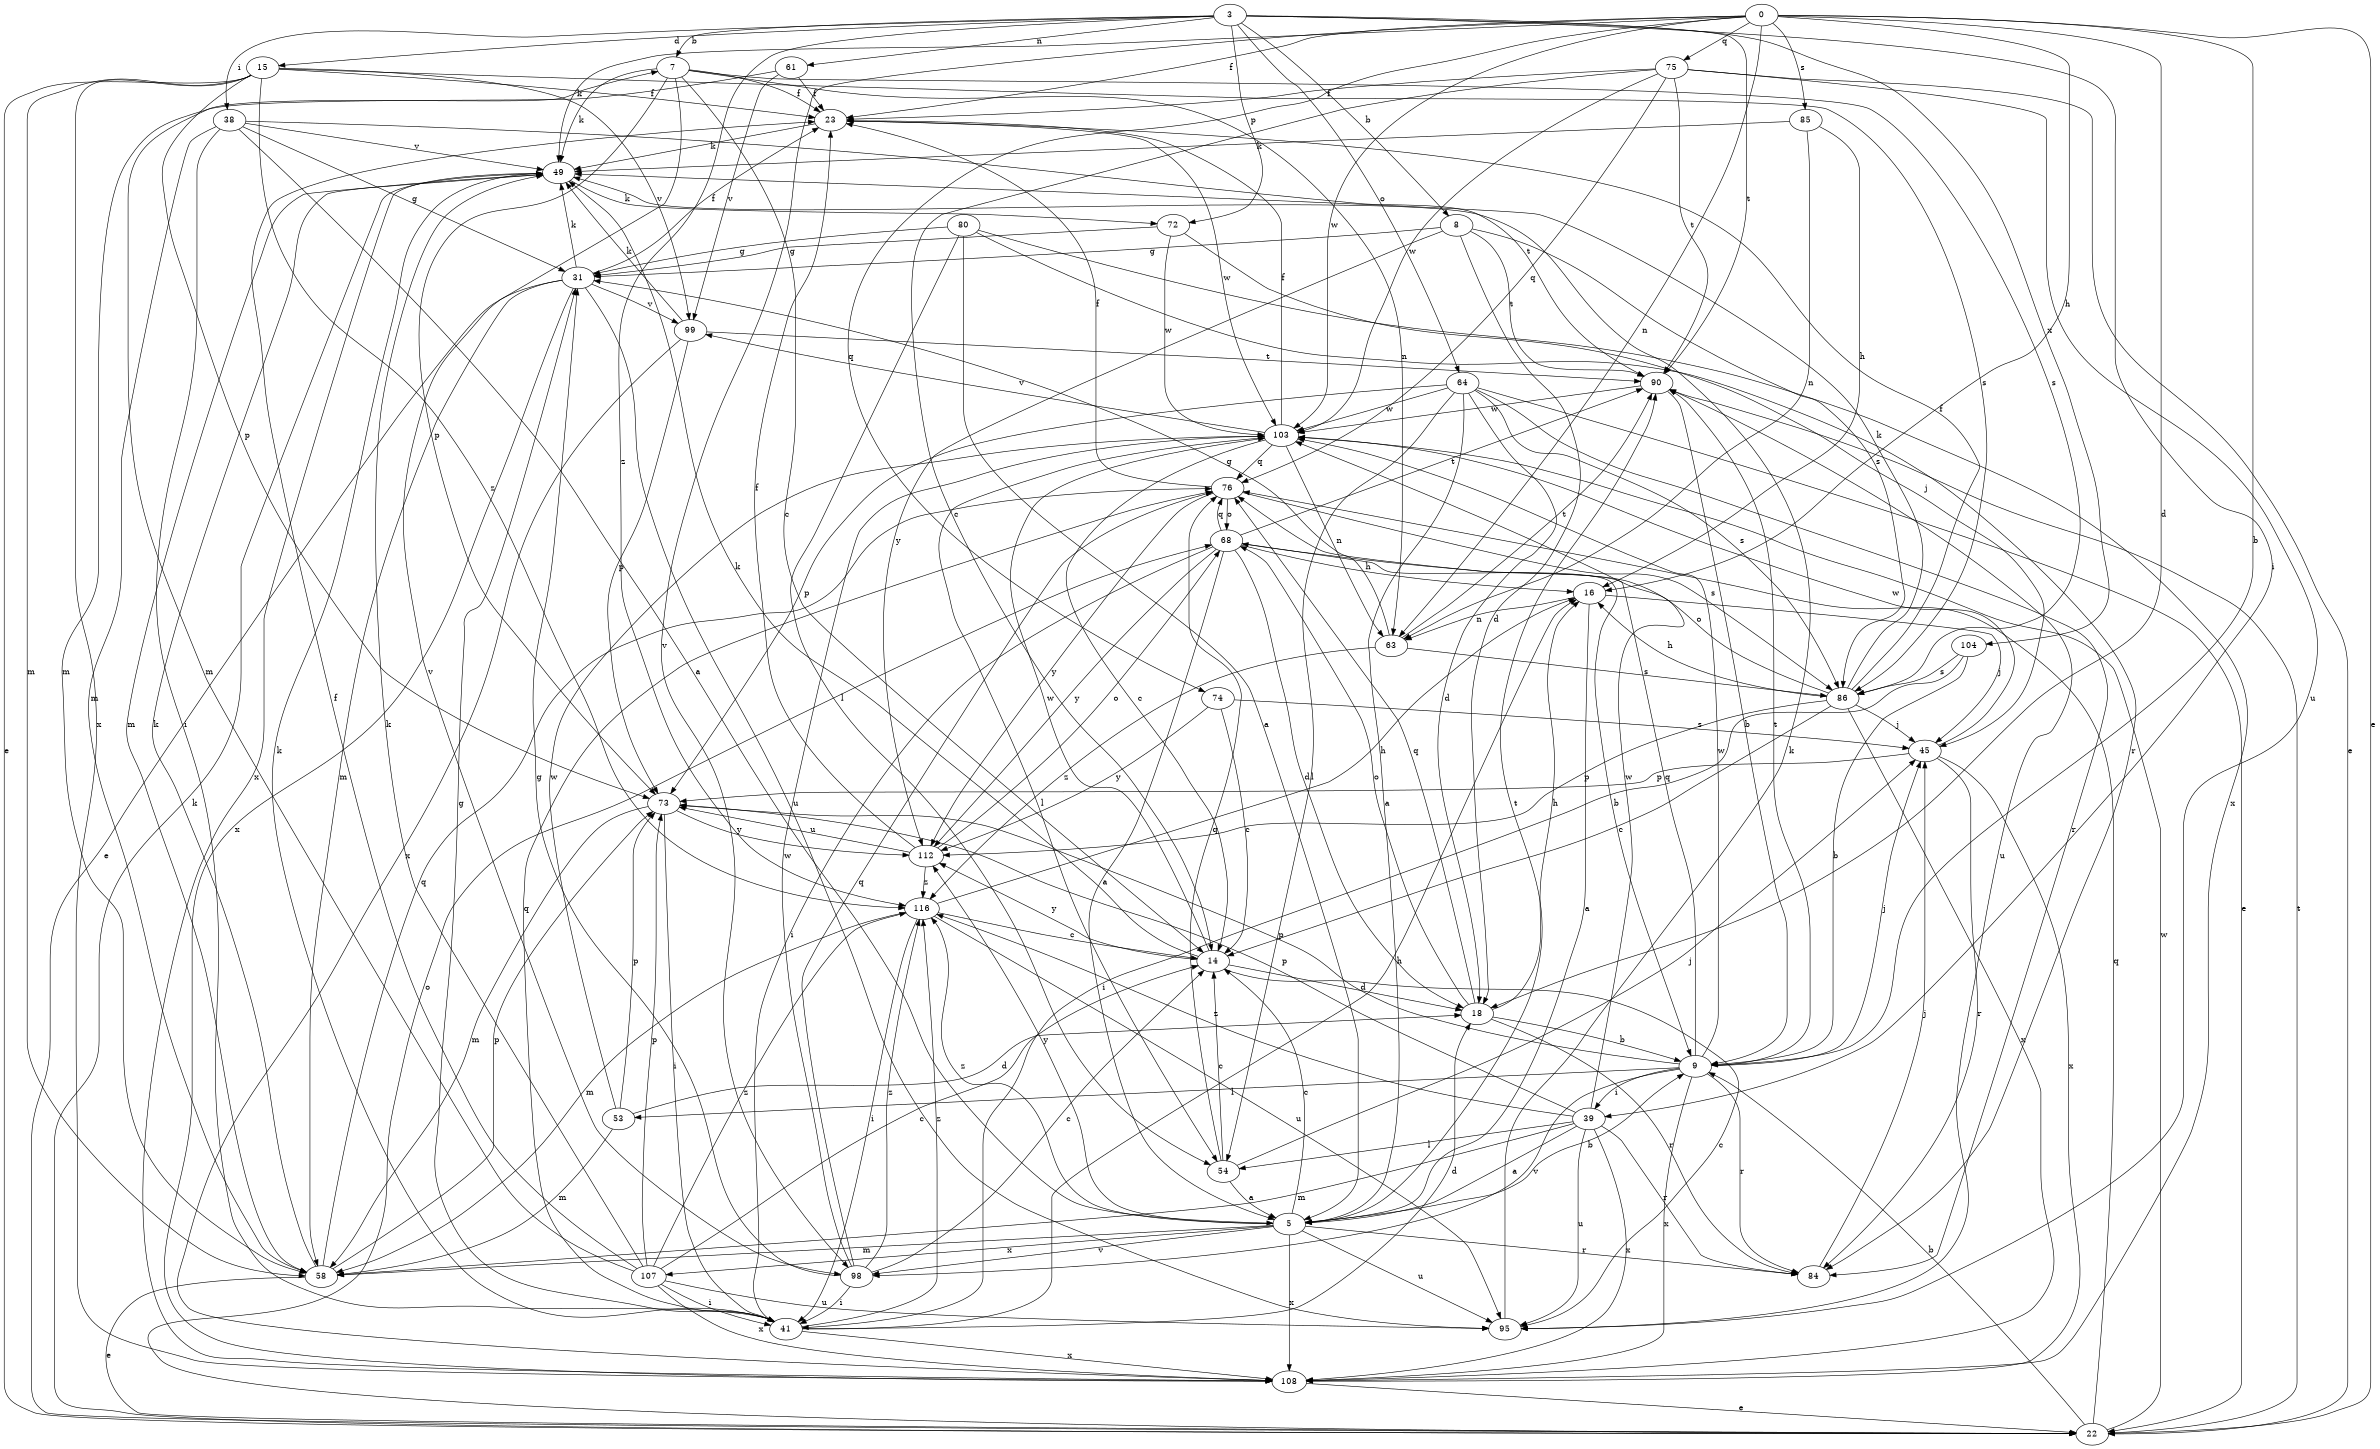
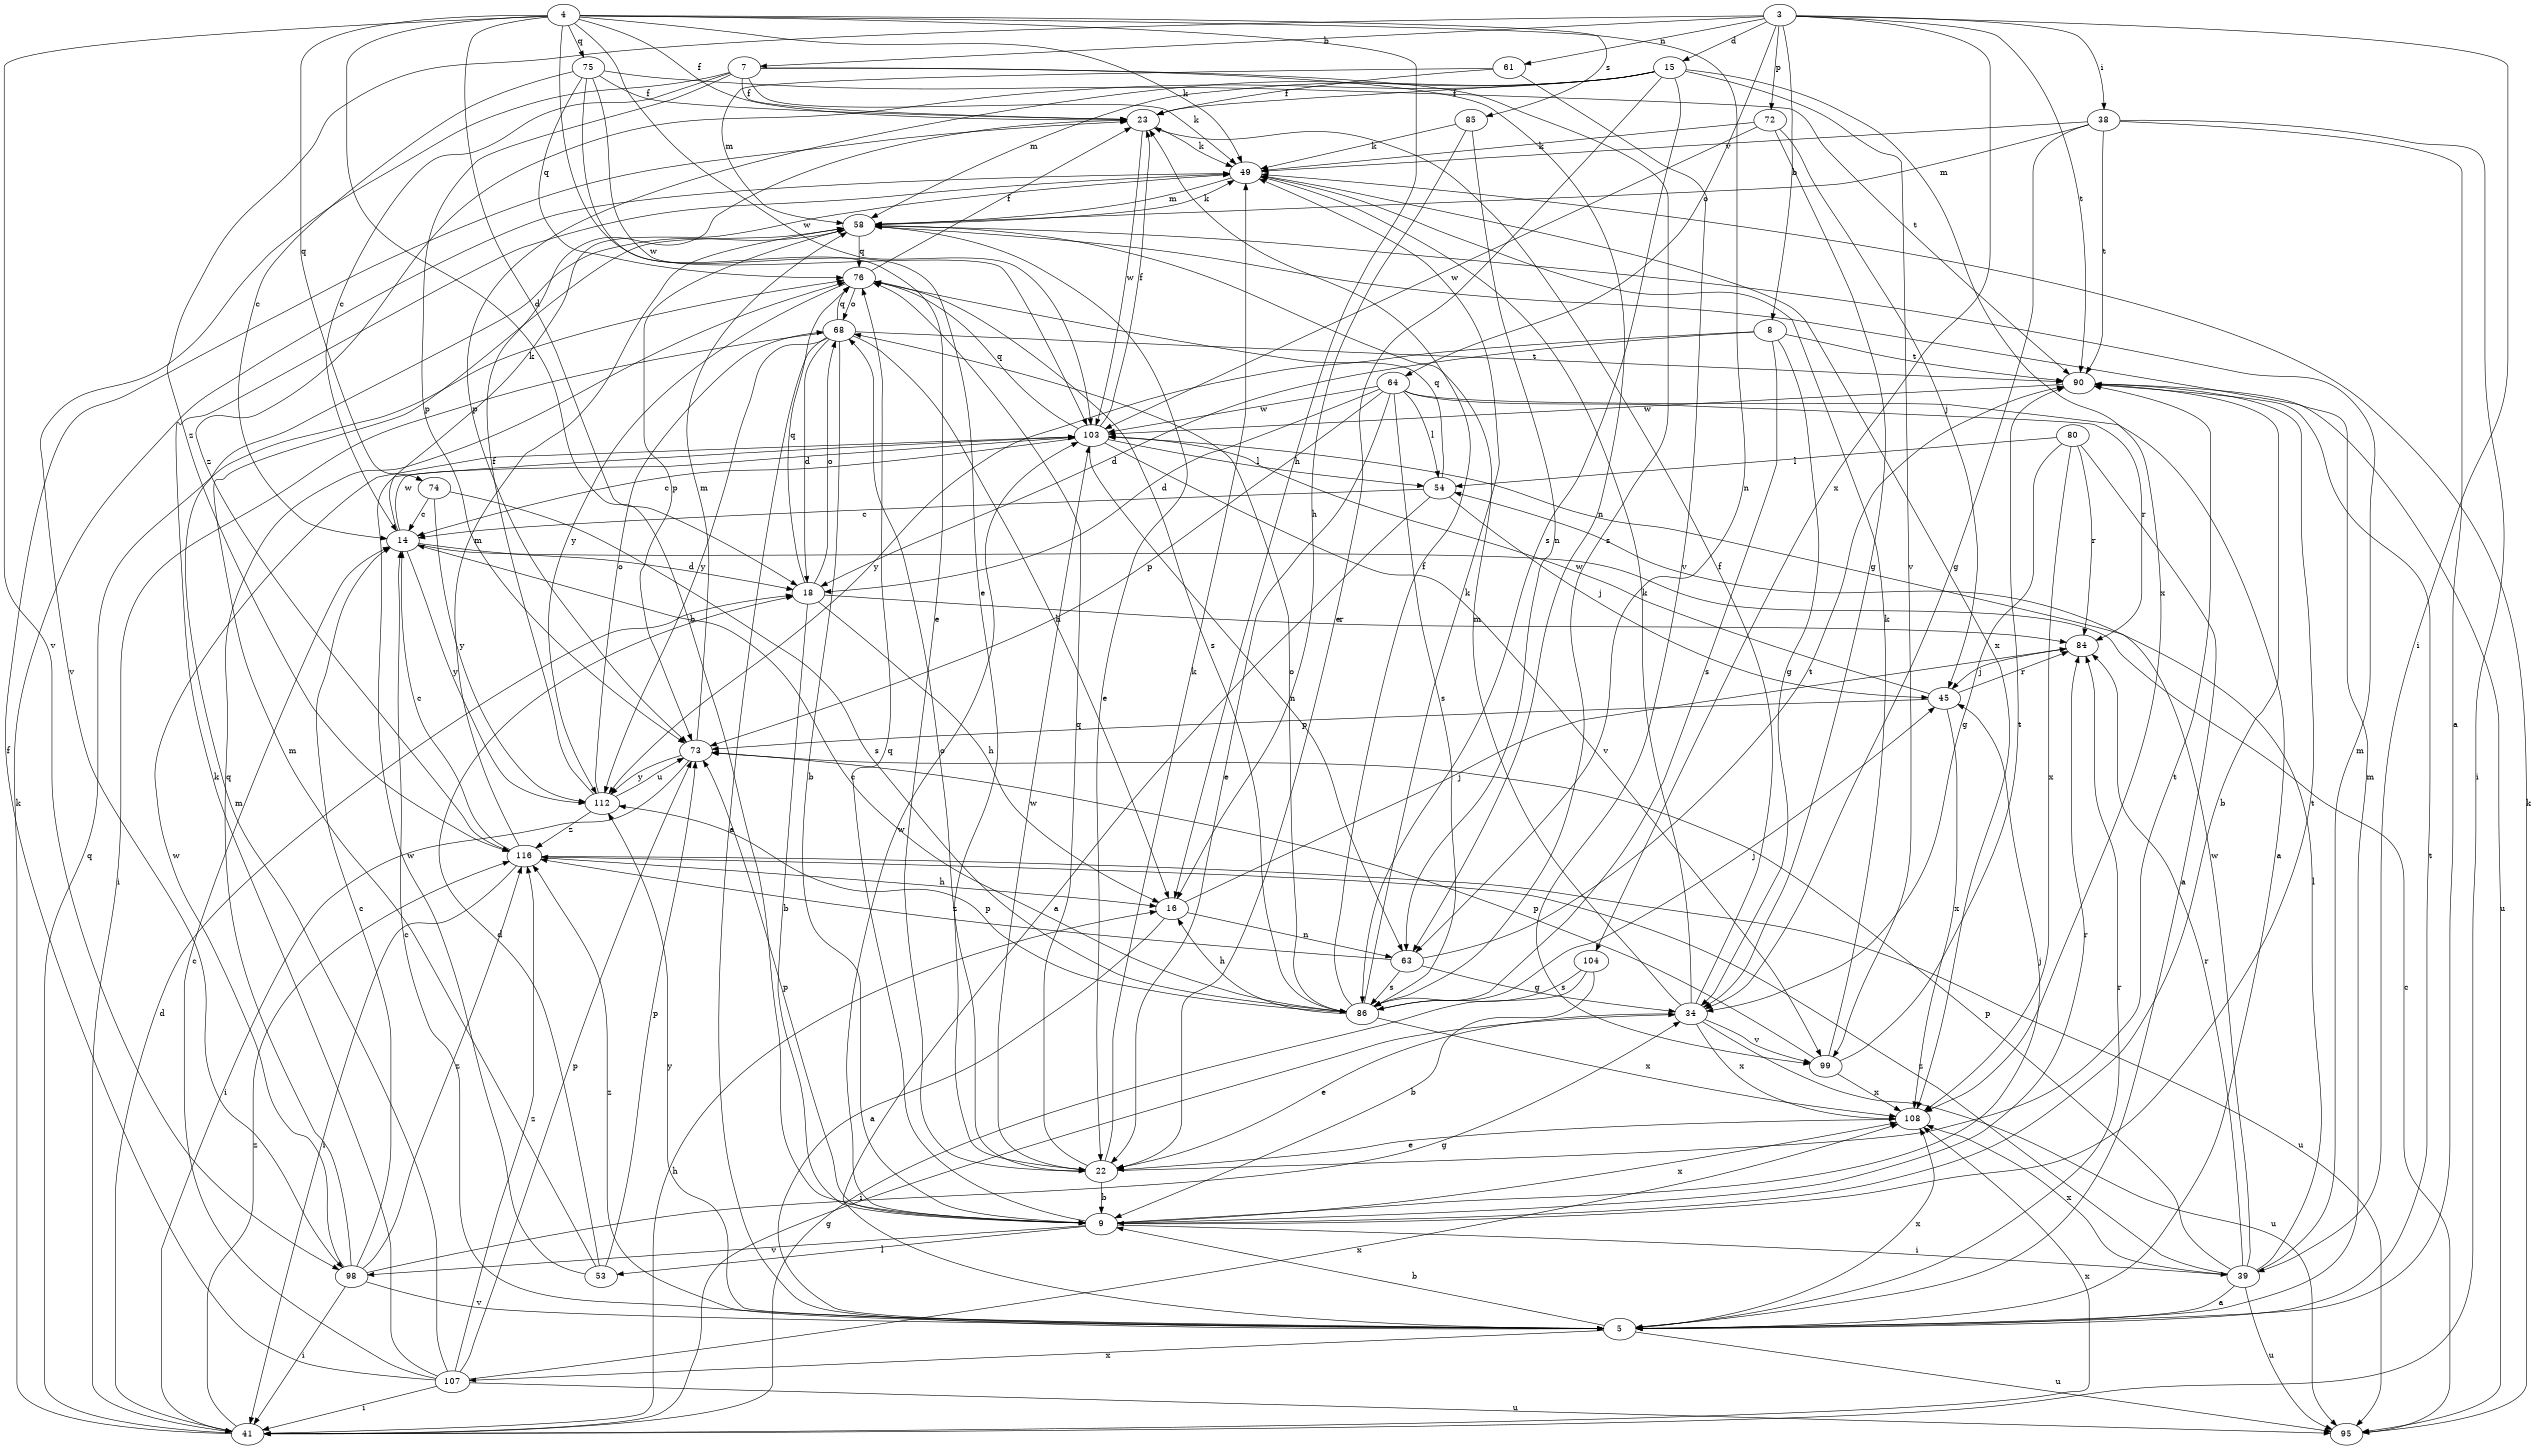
(1762, 15) -> (564, 15)
(887, 213) -> (1511, 146)
(578, 278) -> (1691, 1014)
(148, 527) -> (188, 601)
(1863, 619) -> (1628, 713)
(1569, 720) -> (885, 775)
(2265, 751) -> none
(1076, 1250) -> (826, 1320)
